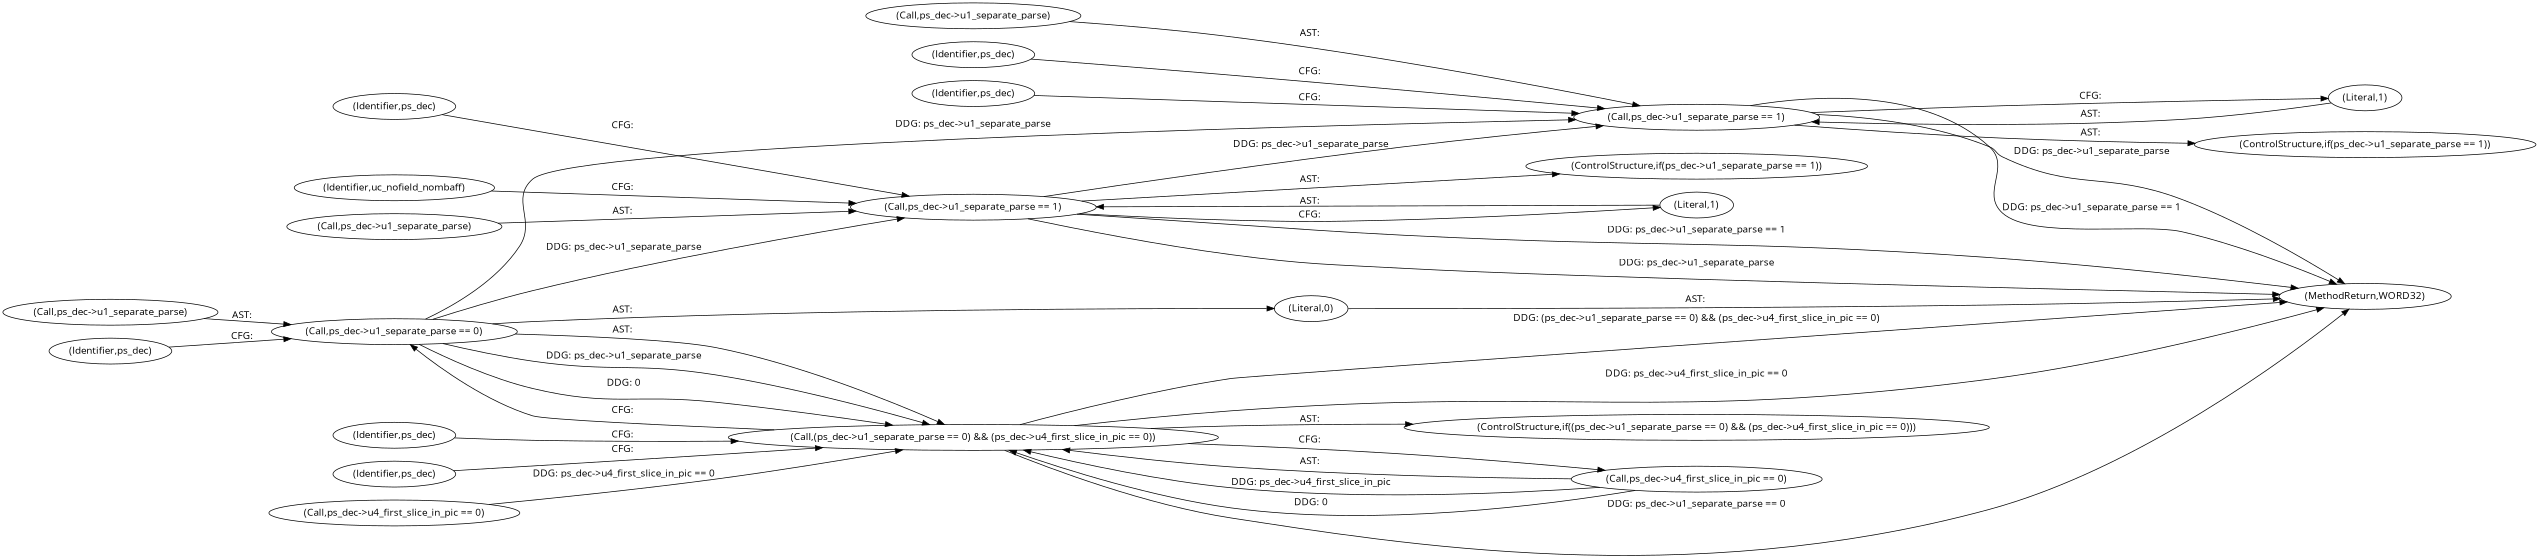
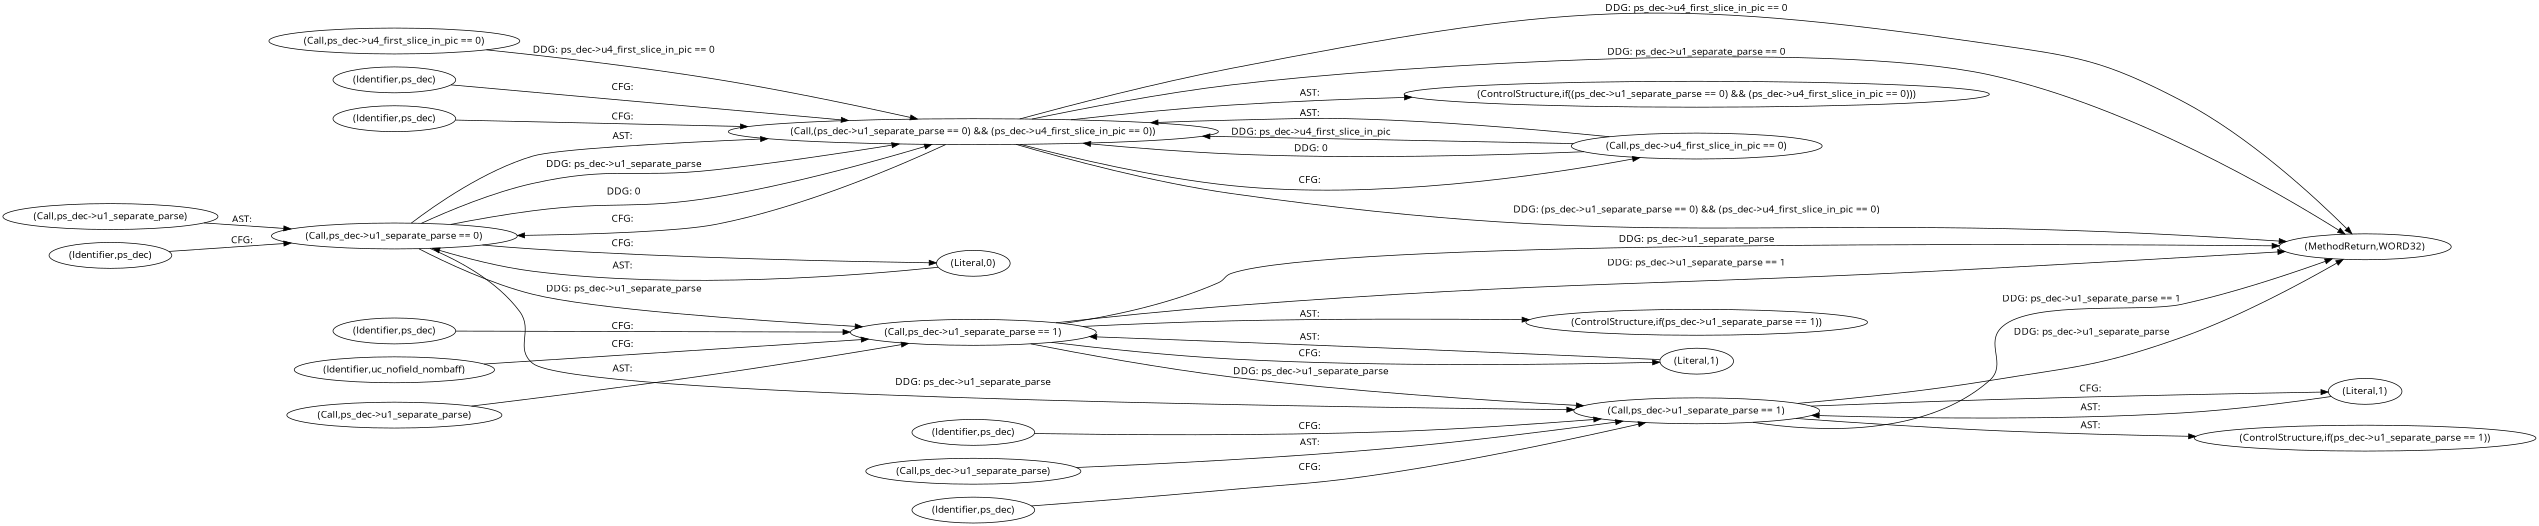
(1811, 307) -> (688, 280)
(624, 310) -> (624, 244)
